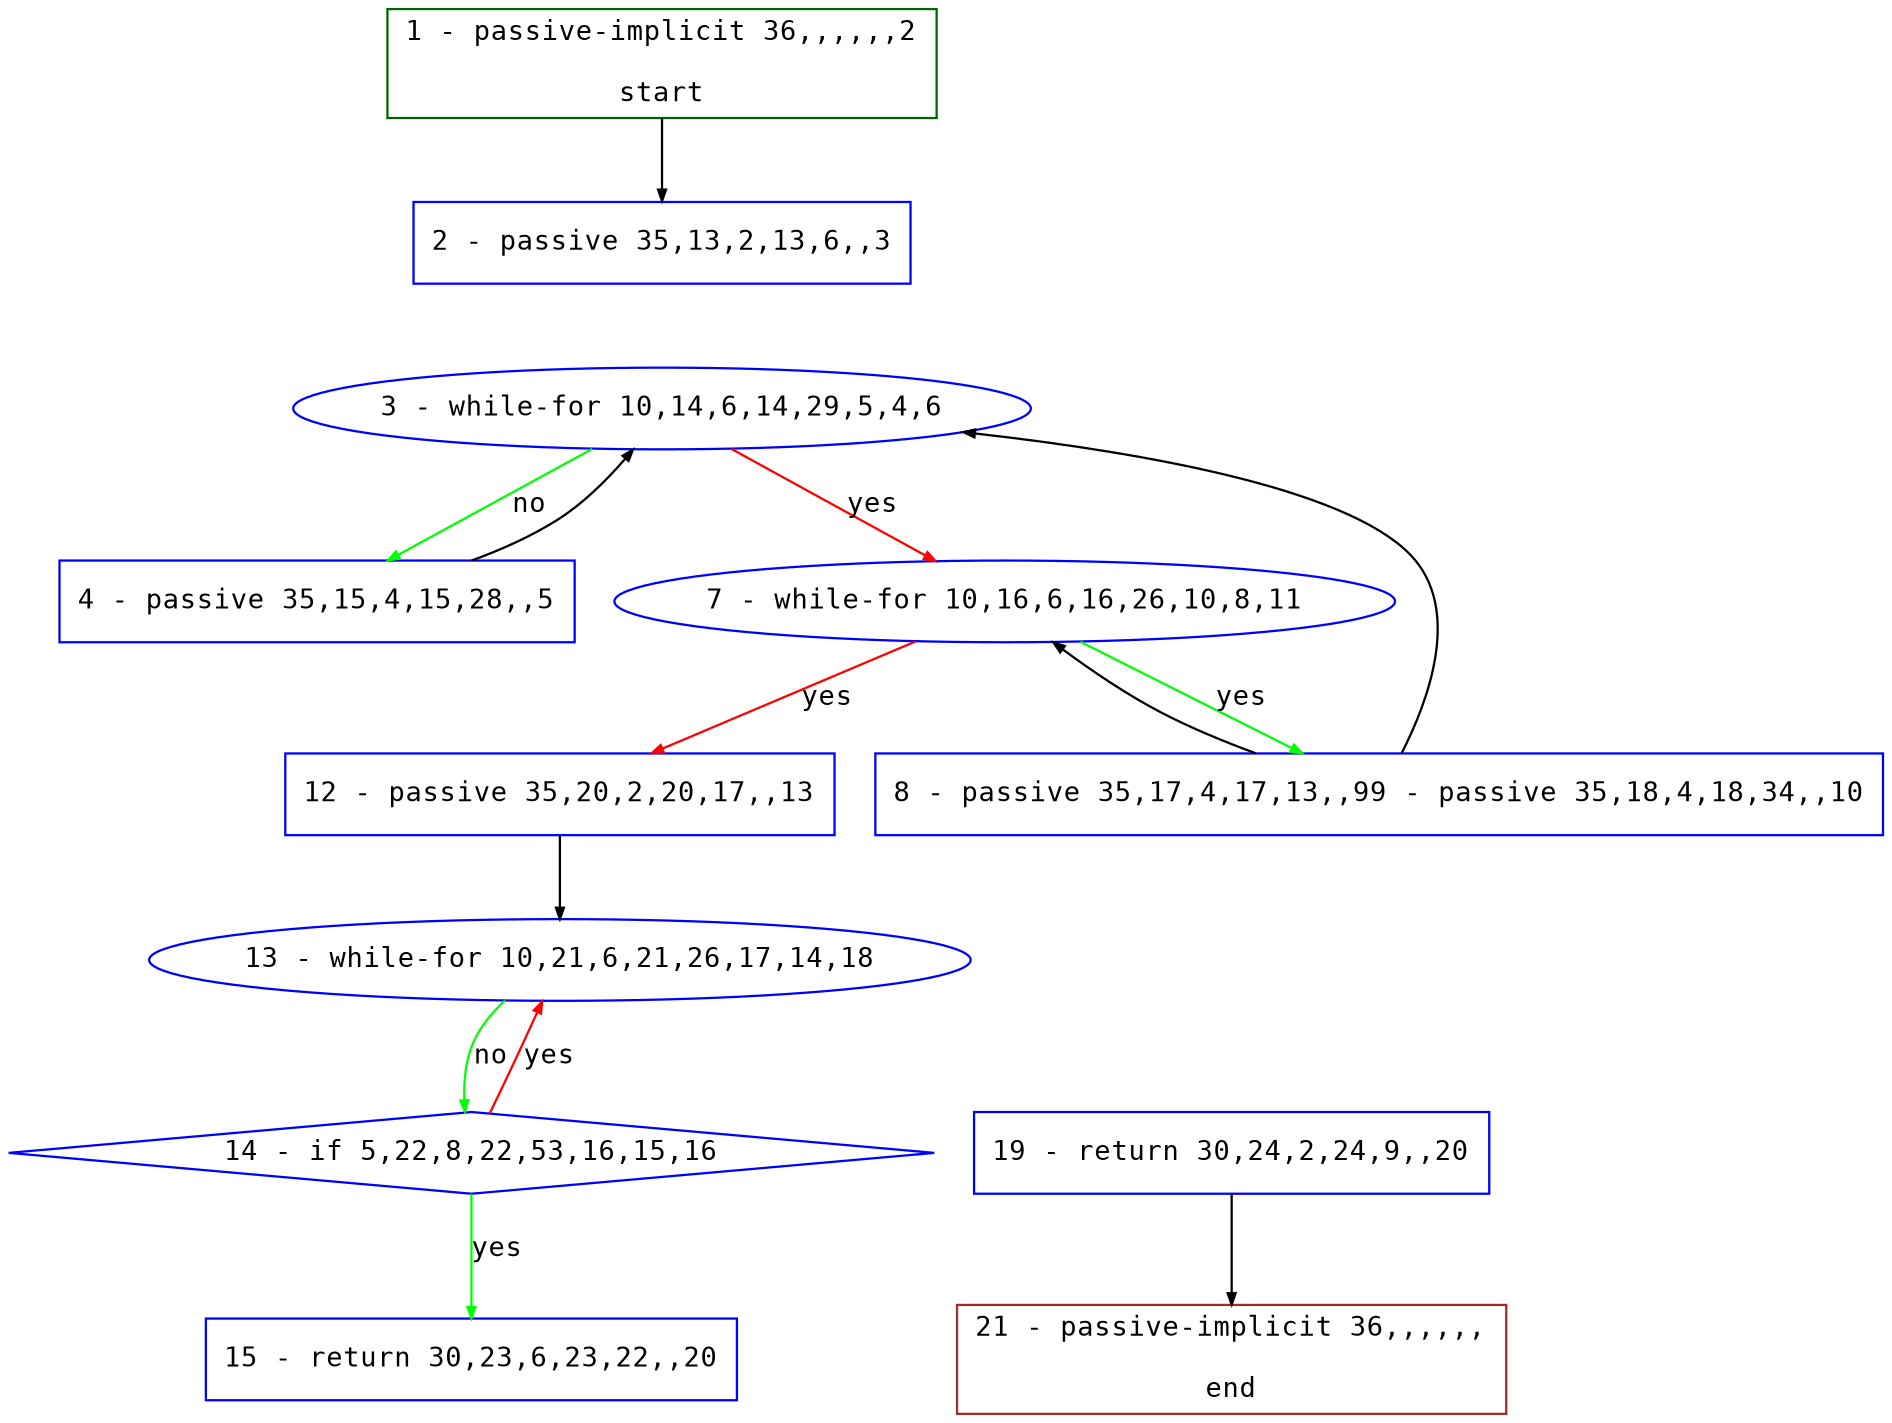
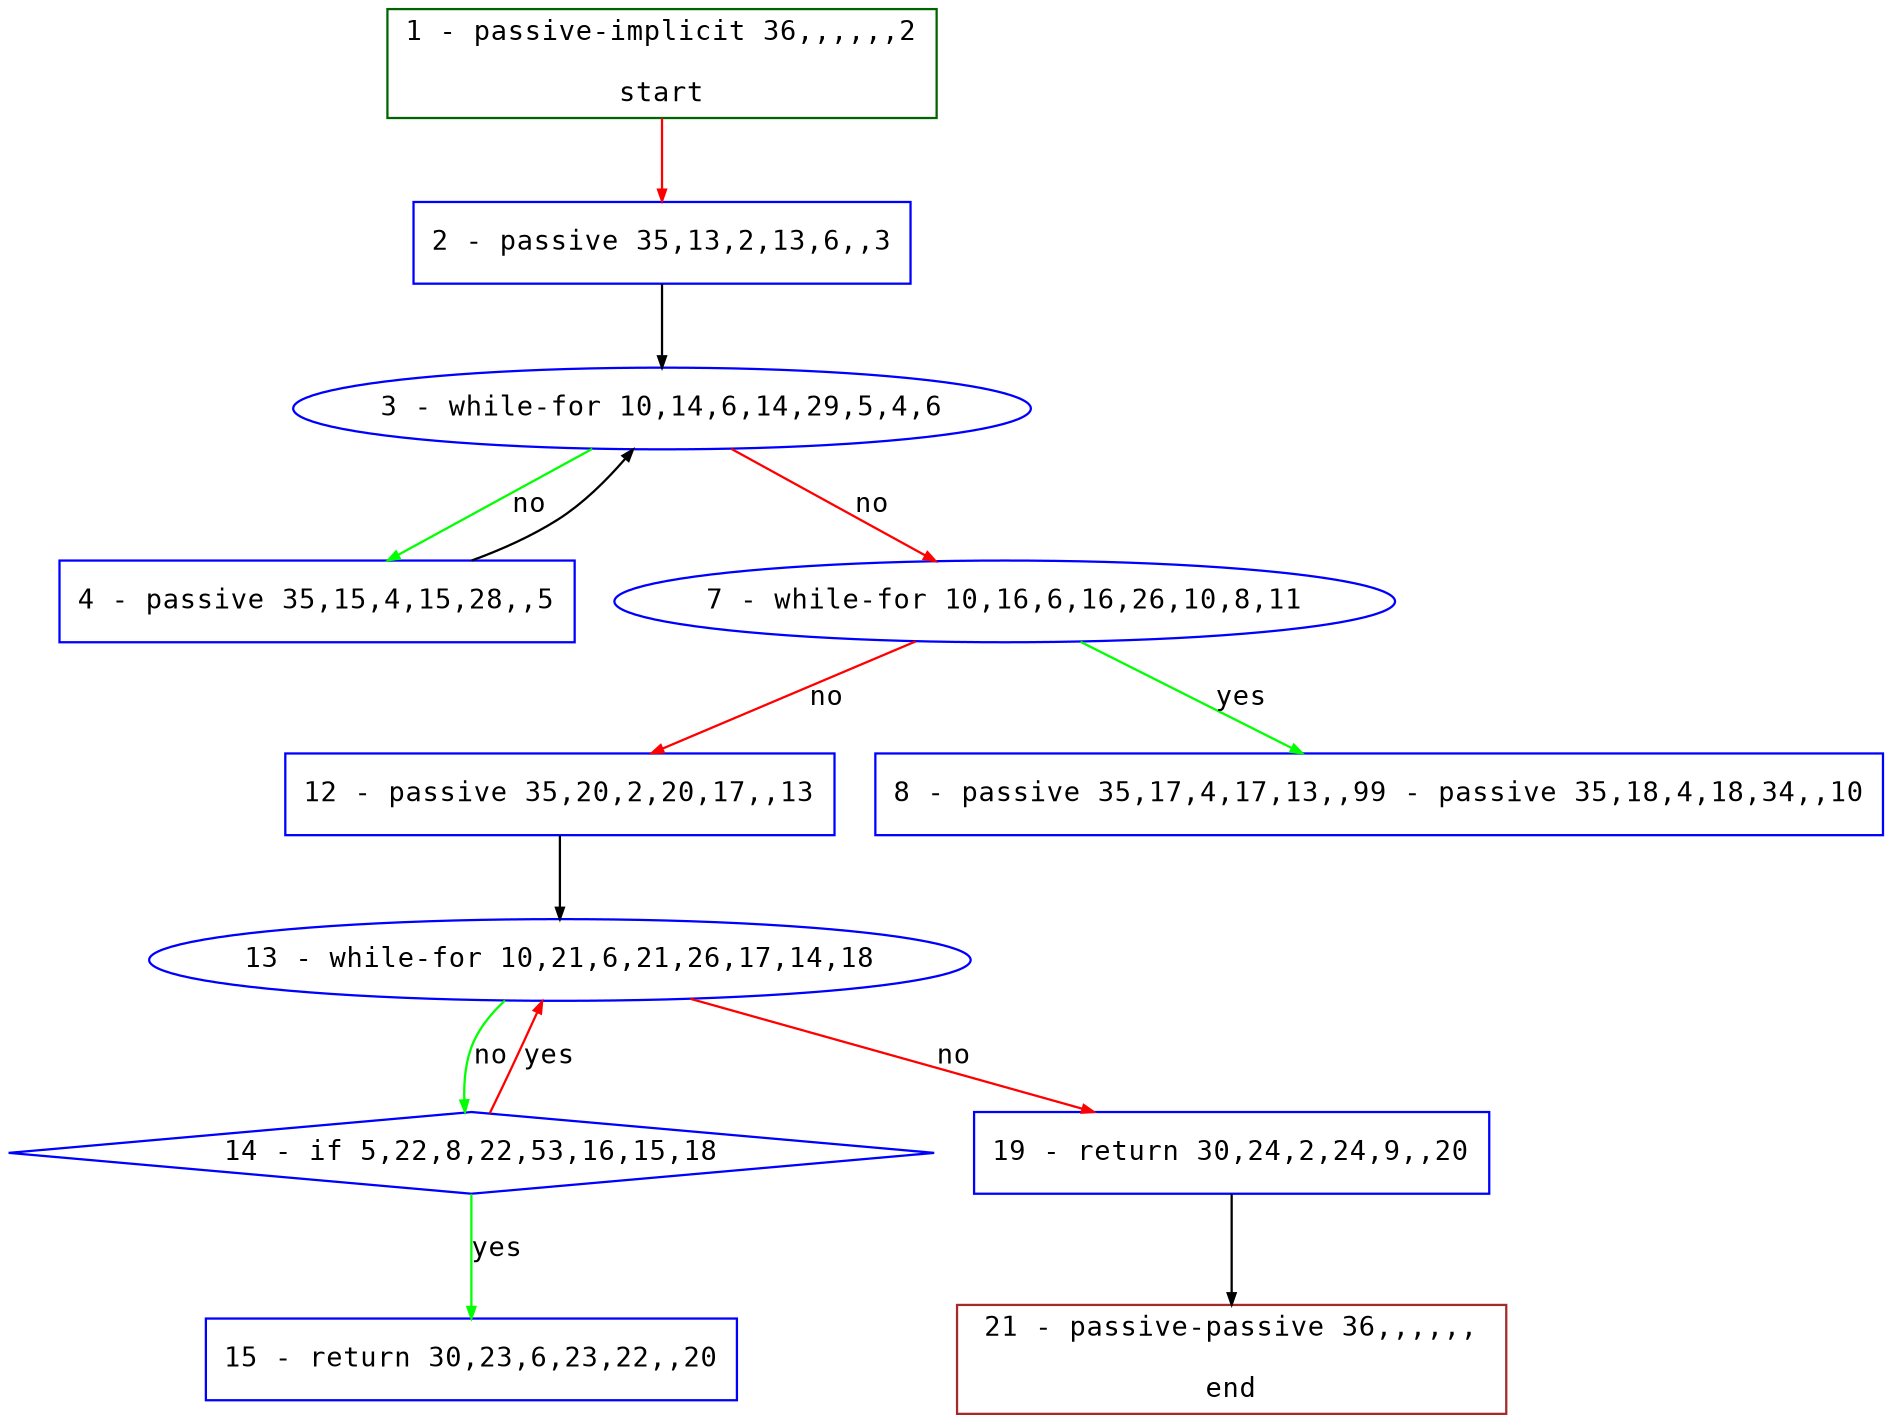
(662, 154) -> (662, 154)
(1303, 497) -> (662, 320)
(873, 505) -> (873, 505)
(828, 698) -> (828, 698)
(1155, 709) -> none
none -> (886, 1054)
(471, 1153) -> (471, 1153)
(1232, 1359) -> (1232, 1359)
